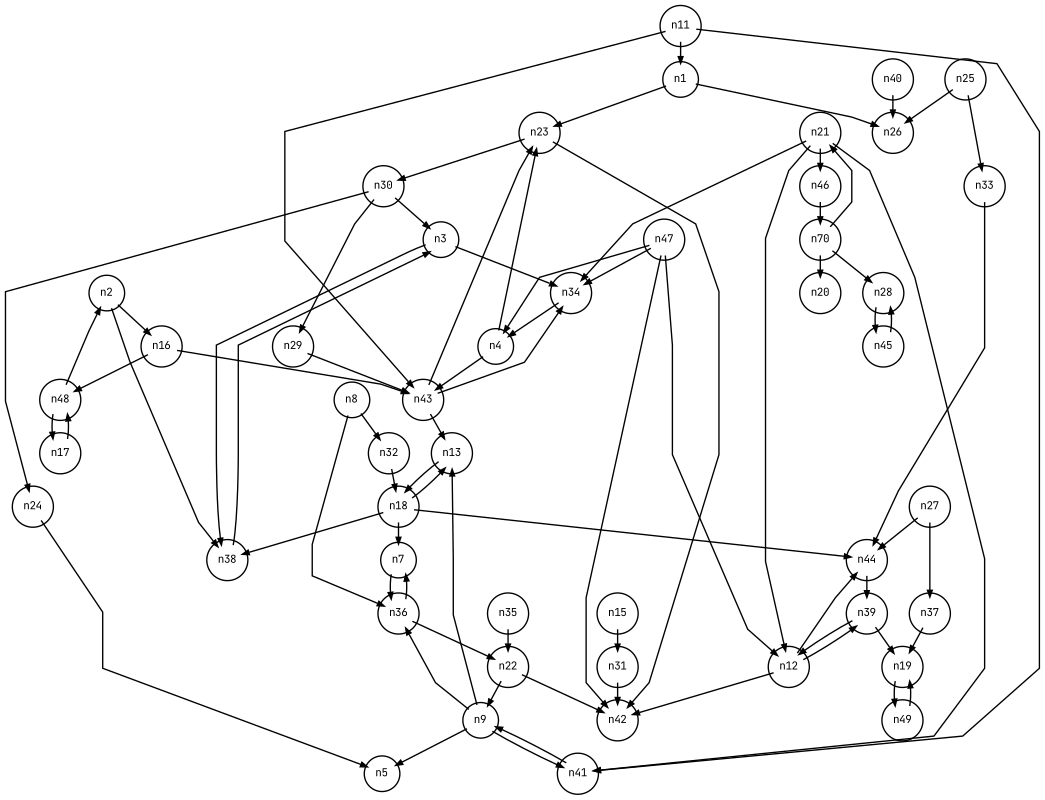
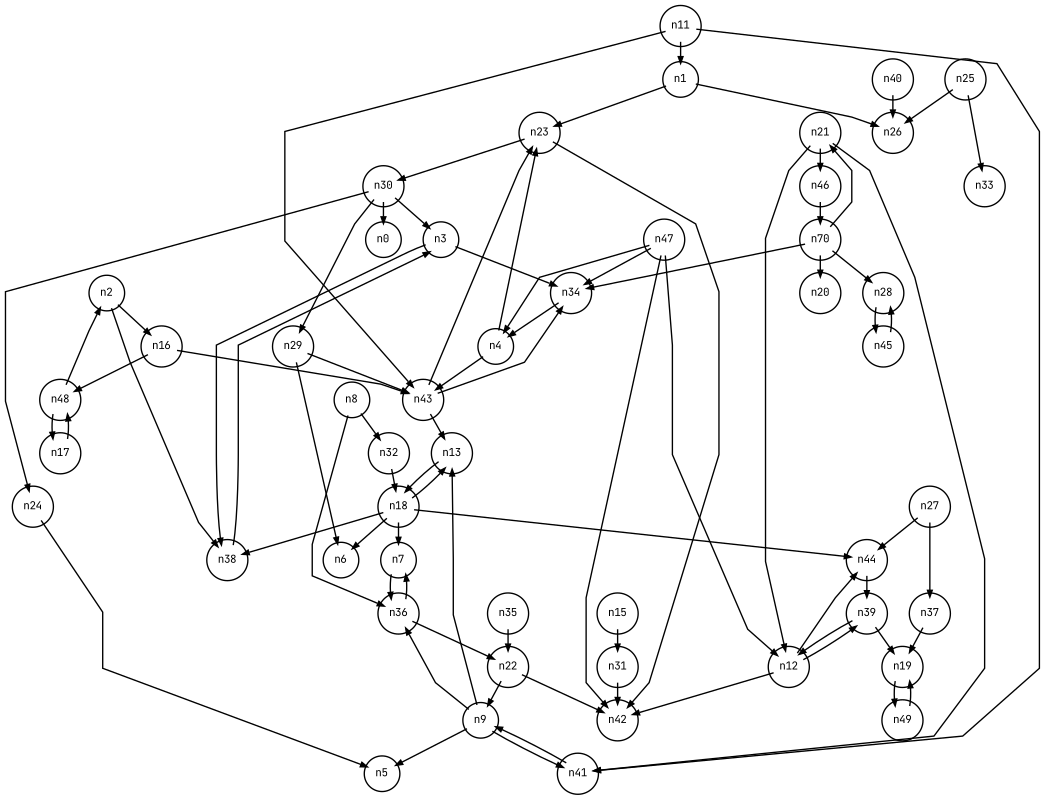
(688, 197) -> (699, 266)
none -> (383, 240)
(966, 379) -> none
none -> (341, 560)
